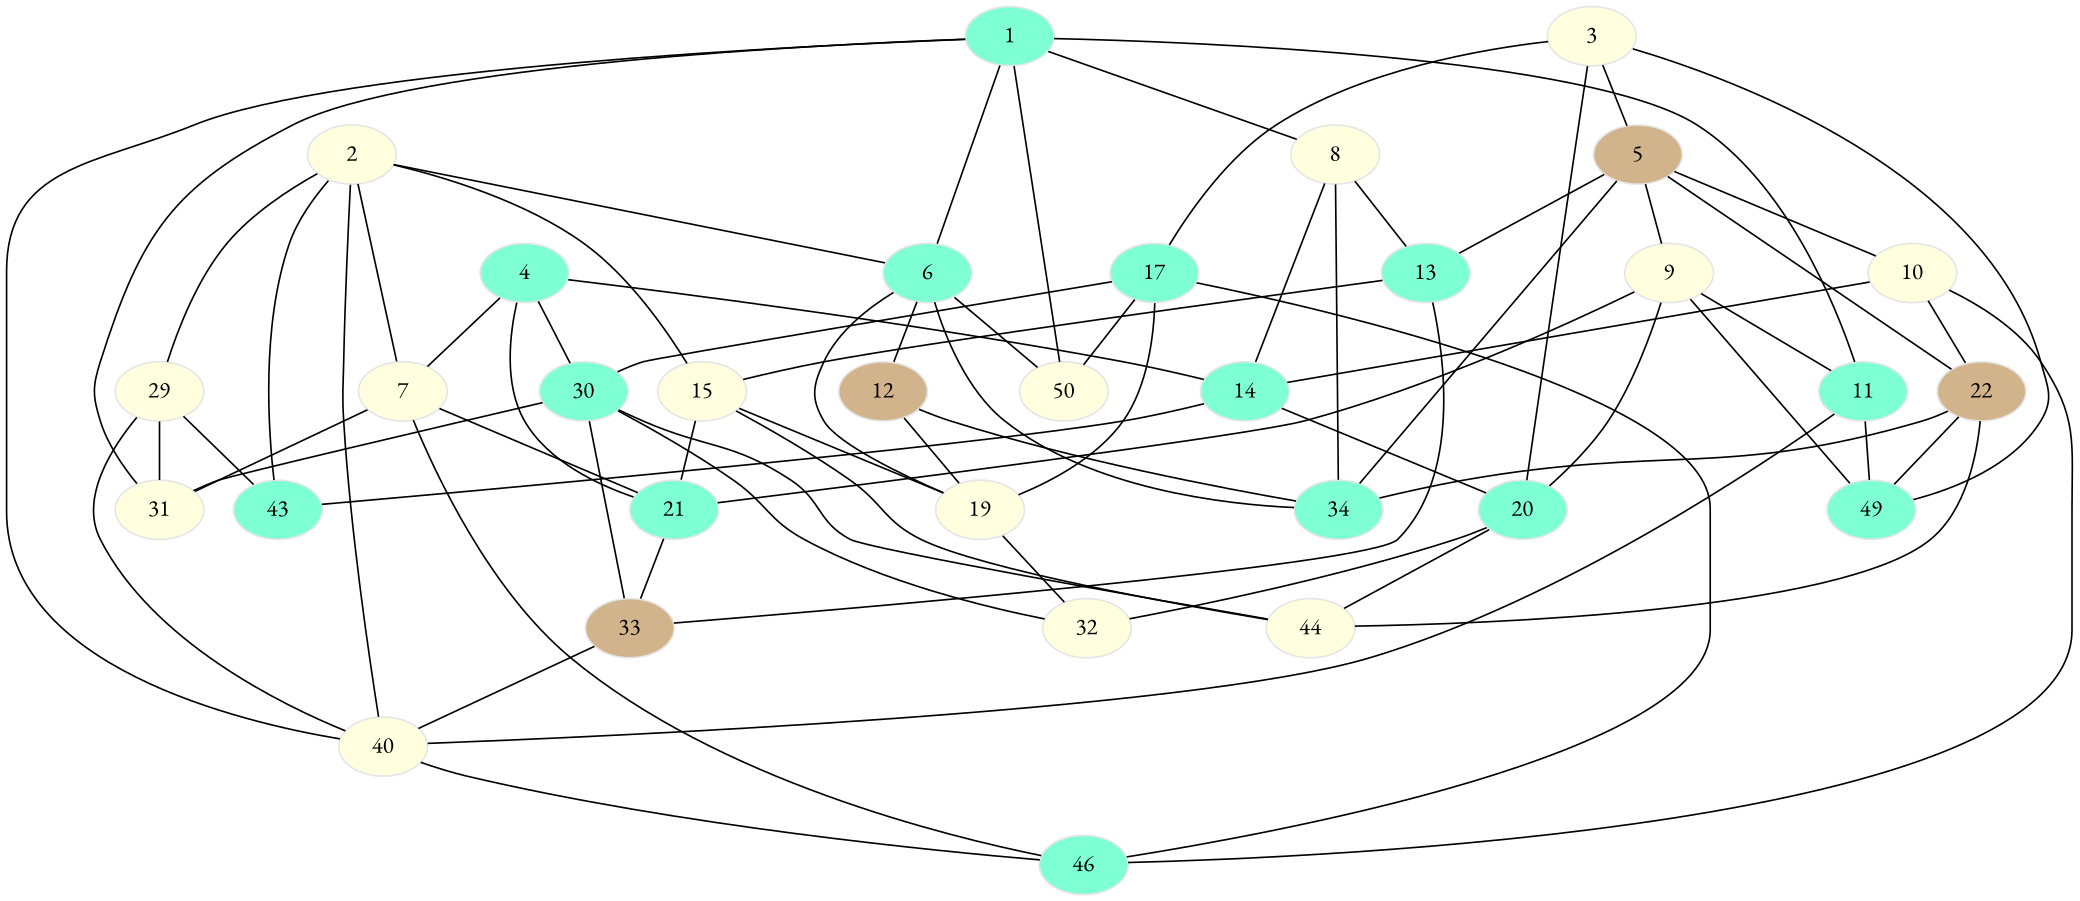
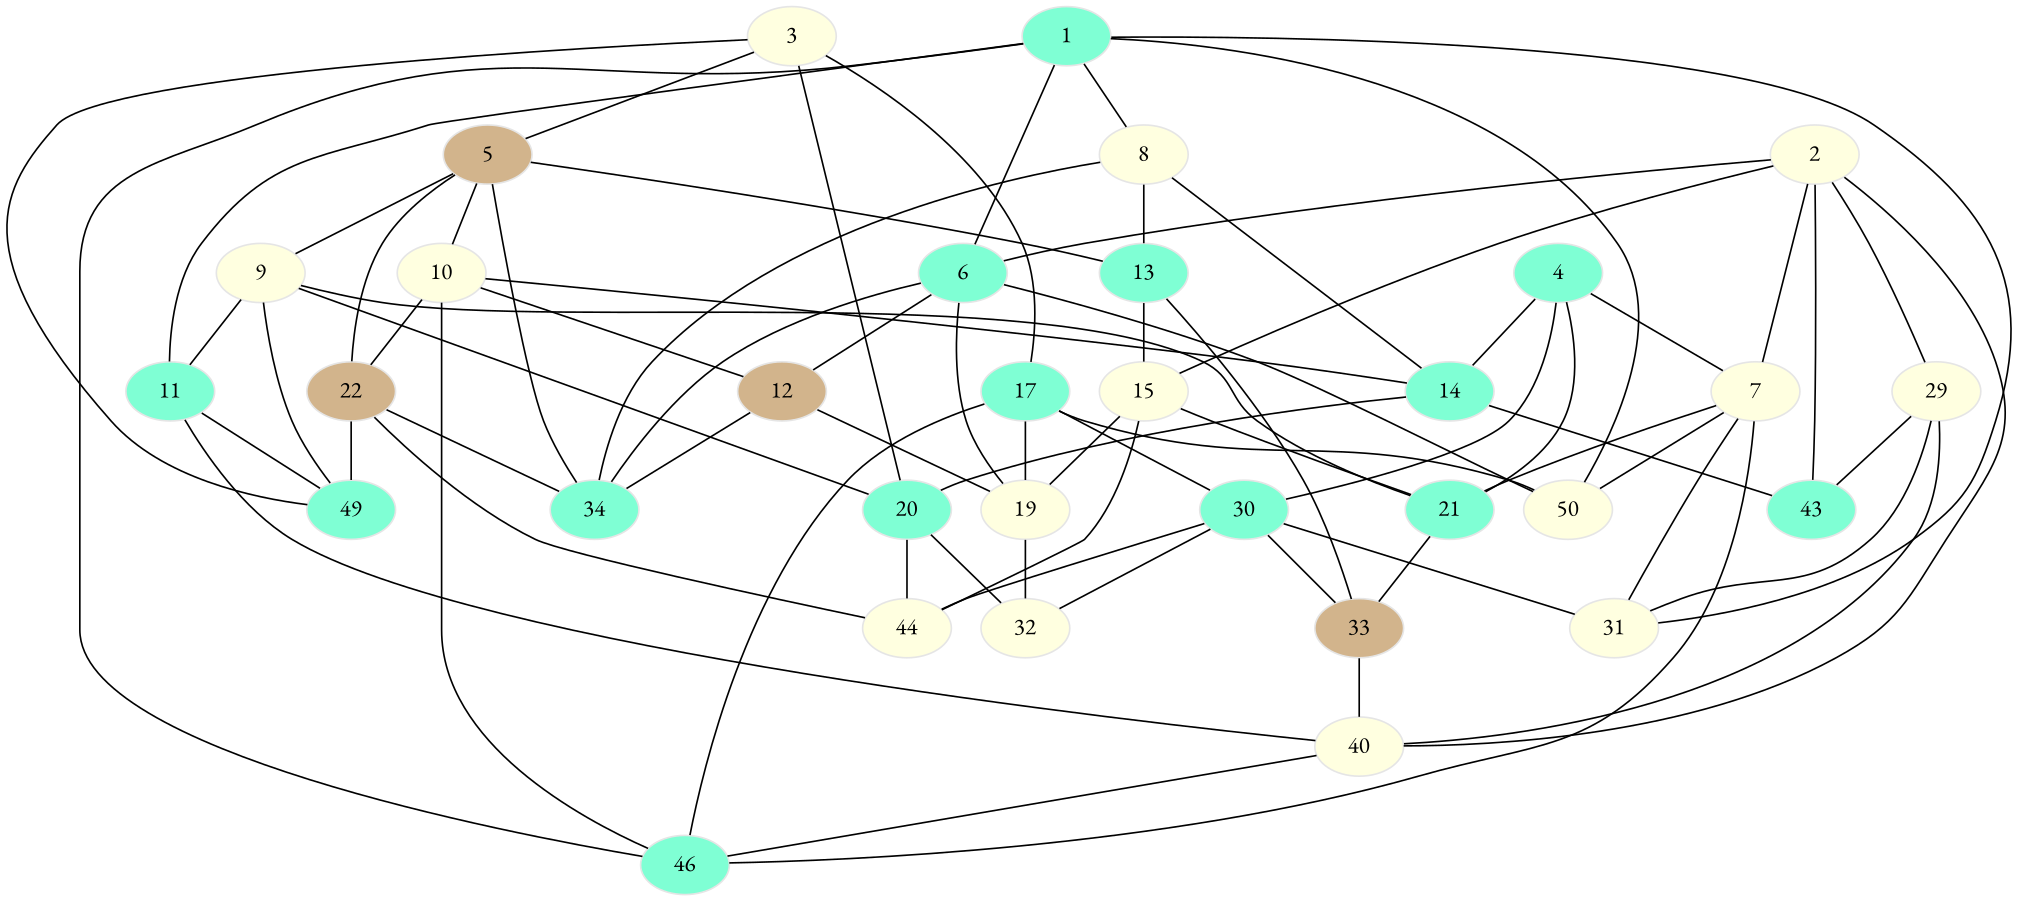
(120, 151) -> (82, 252)
none -> (612, 332)
none -> (1665, 449)
